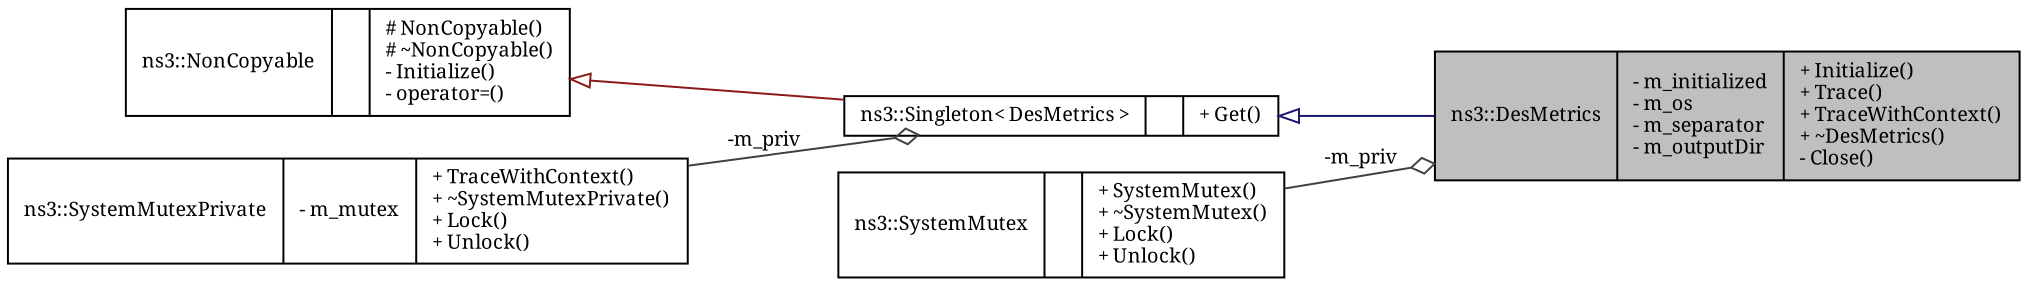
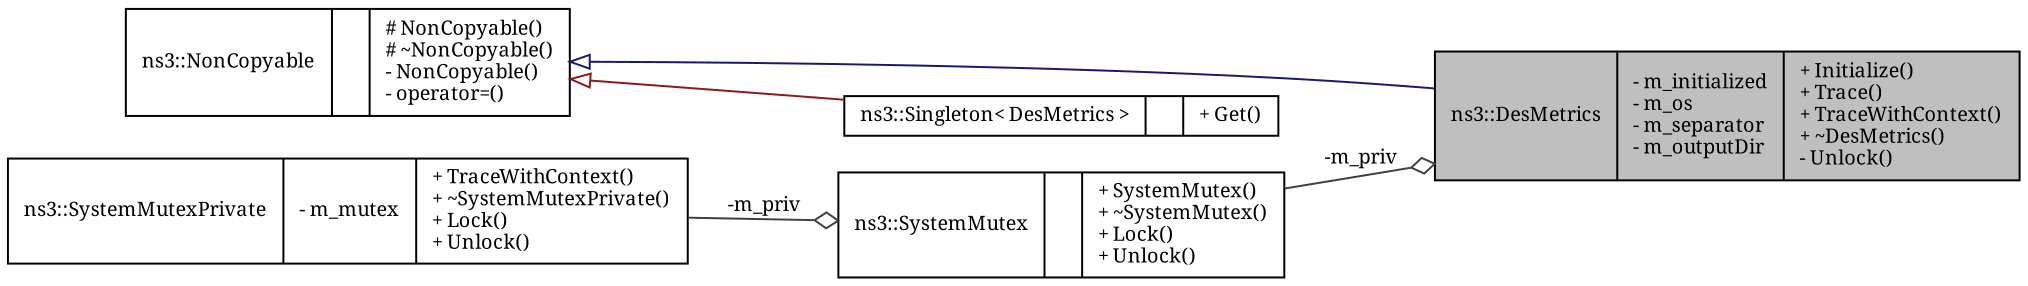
(441, 72) -> (463, 72)
(1367, 116) -> (1013, 68)
(791, 152) -> (751, 219)
(1837, 159) -> (1847, 159)
